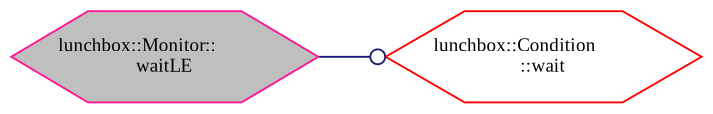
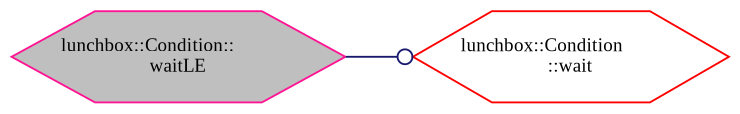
(165, 57) -> (178, 57)
